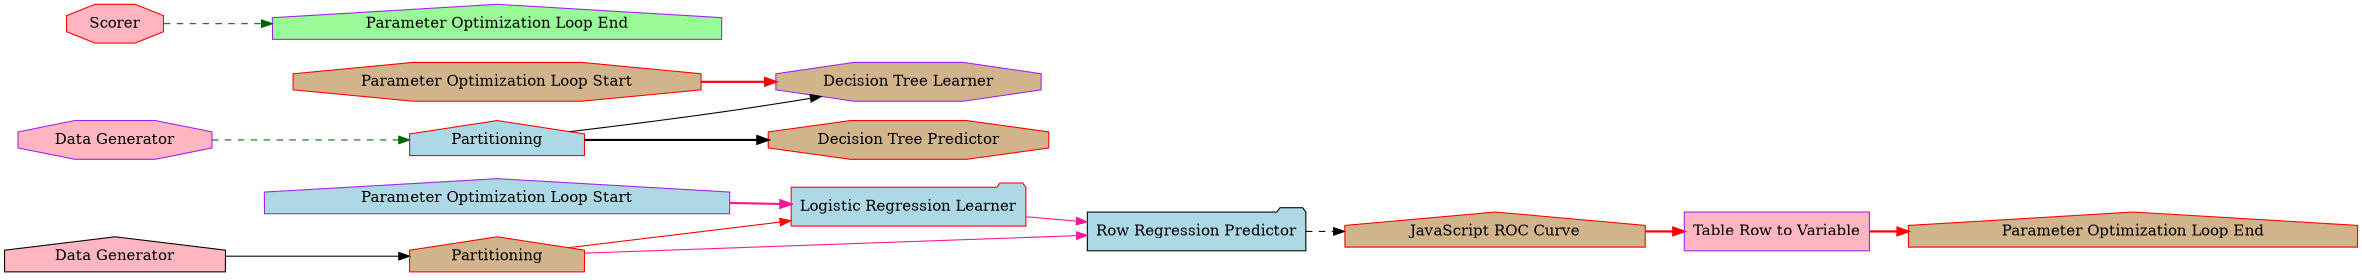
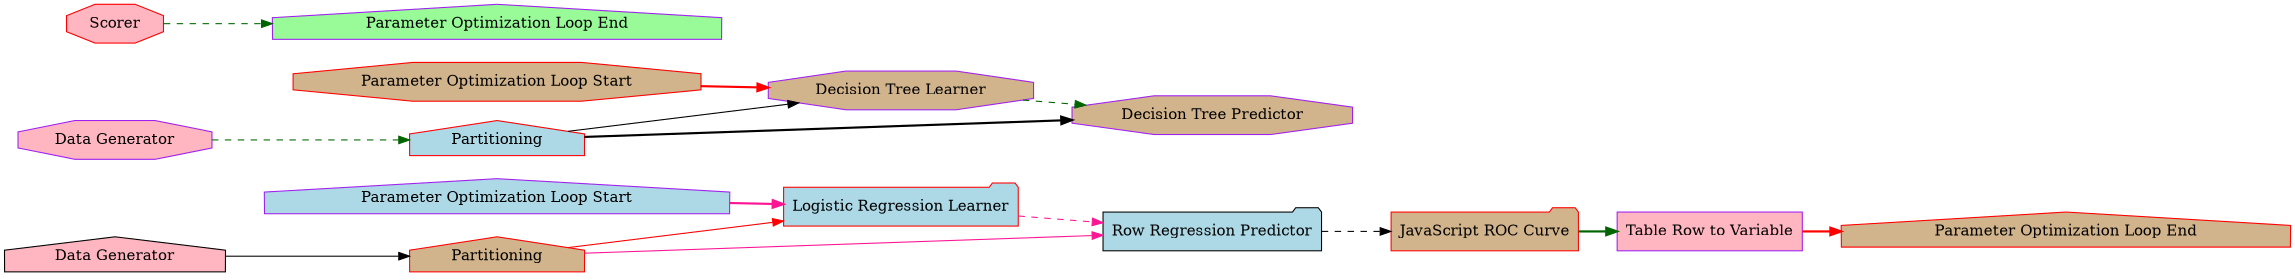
none -> (1049, 102)
(908, 140) -> (1212, 115)
(1051, 219) -> (1055, 219)
(1495, 231) -> (1485, 231)
(1659, 231) -> (1592, 231)
